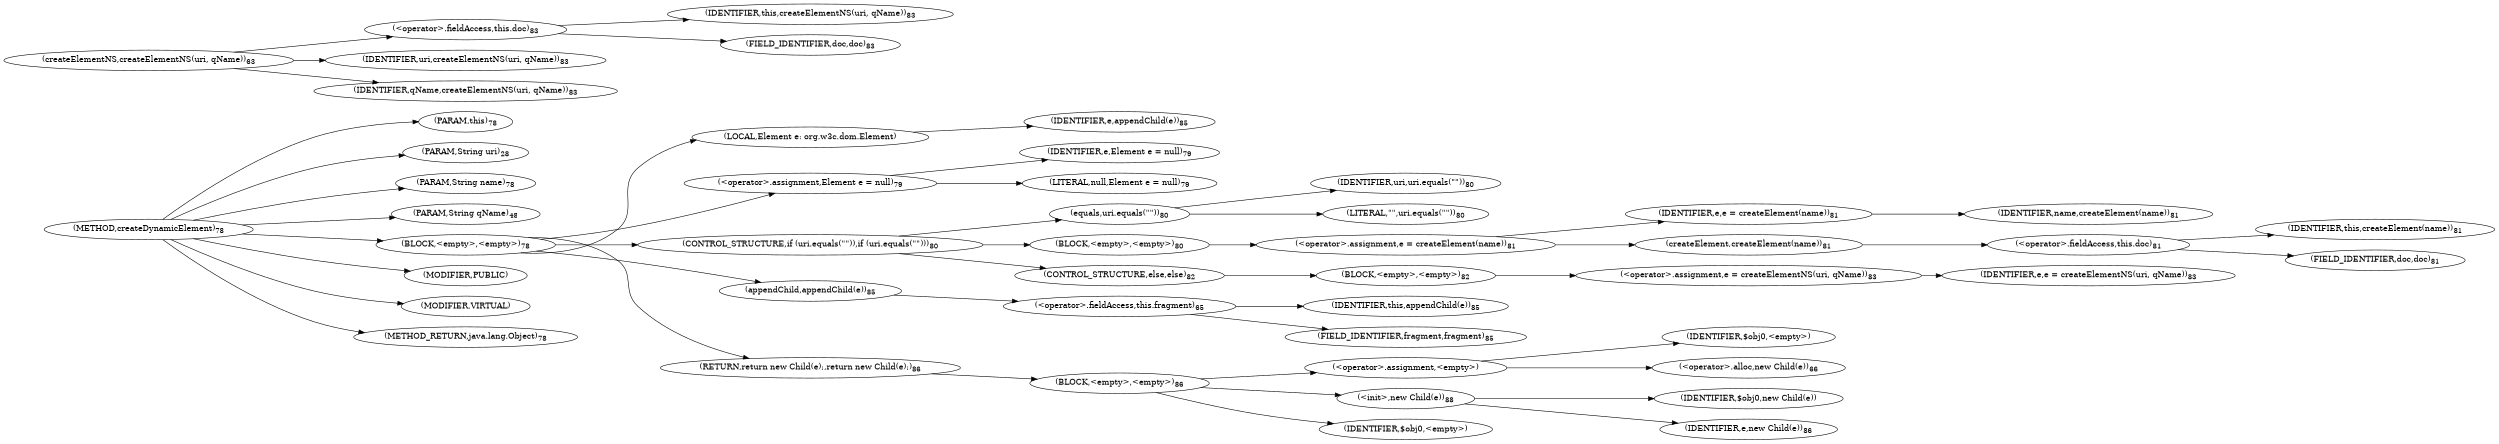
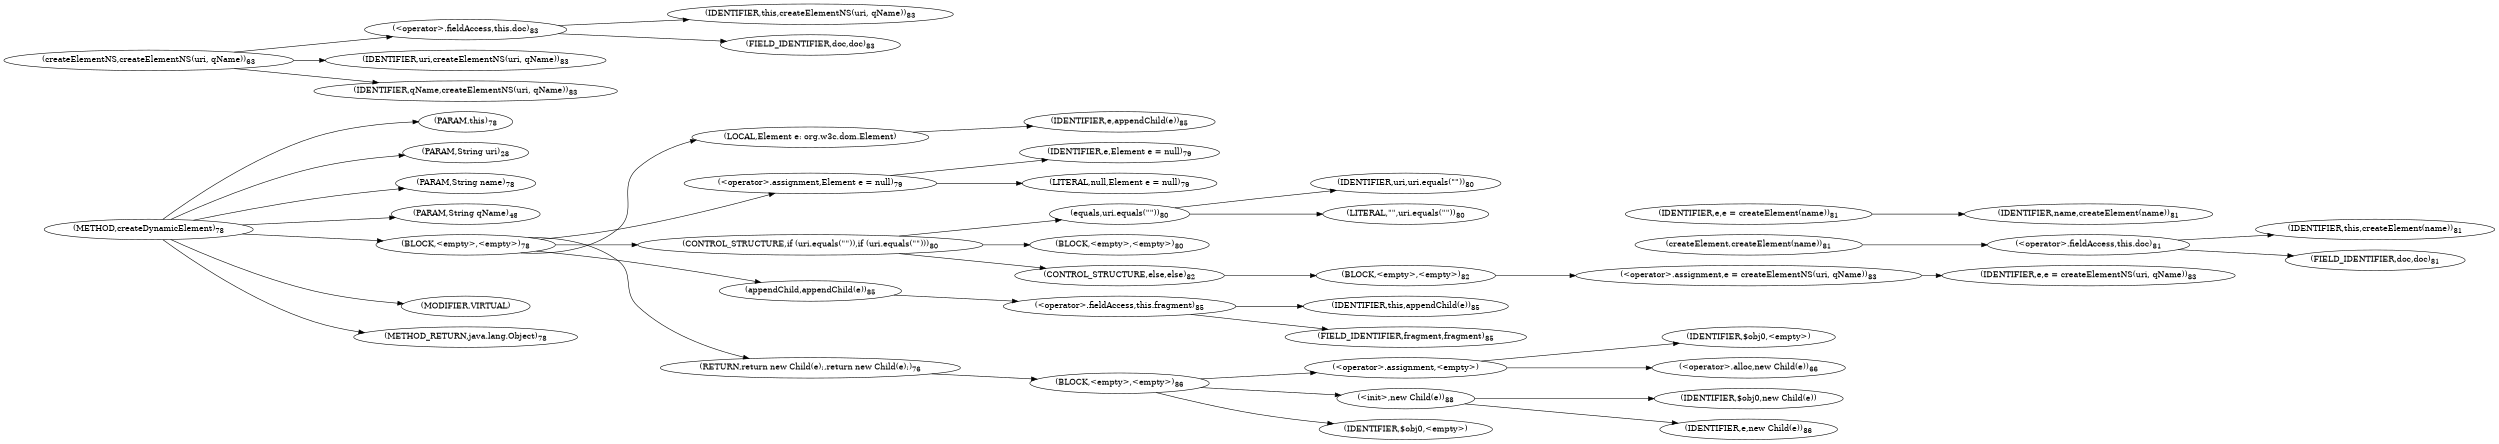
(1406, 245) -> none
(466, 276) -> none
(1200, 306) -> (1200, 306)
(917, 367) -> (917, 367)
